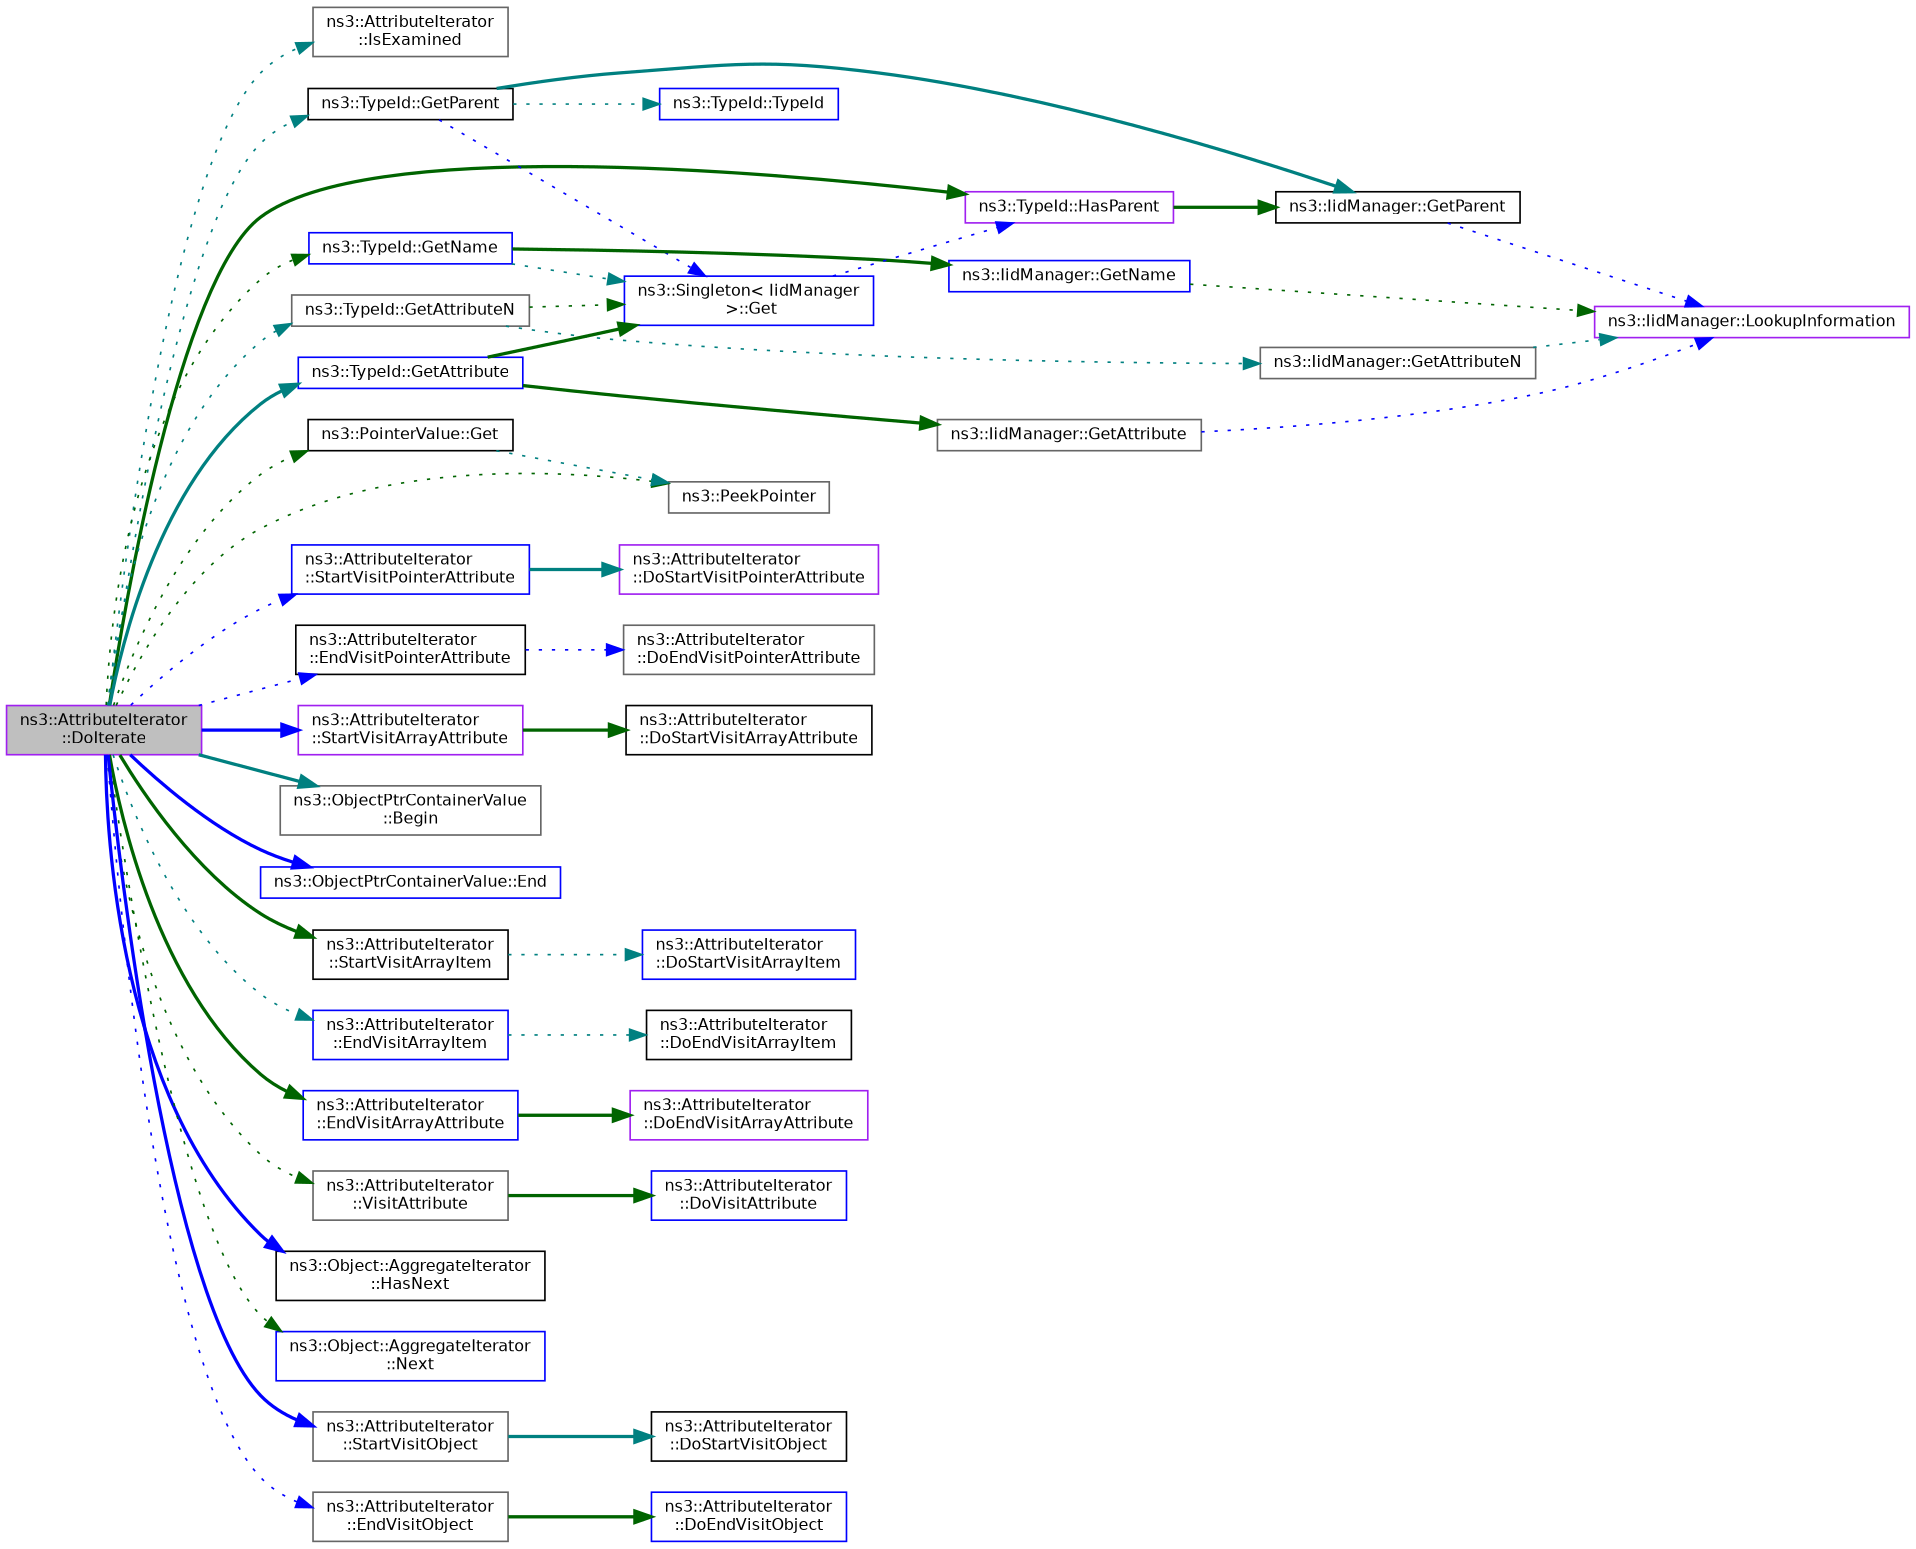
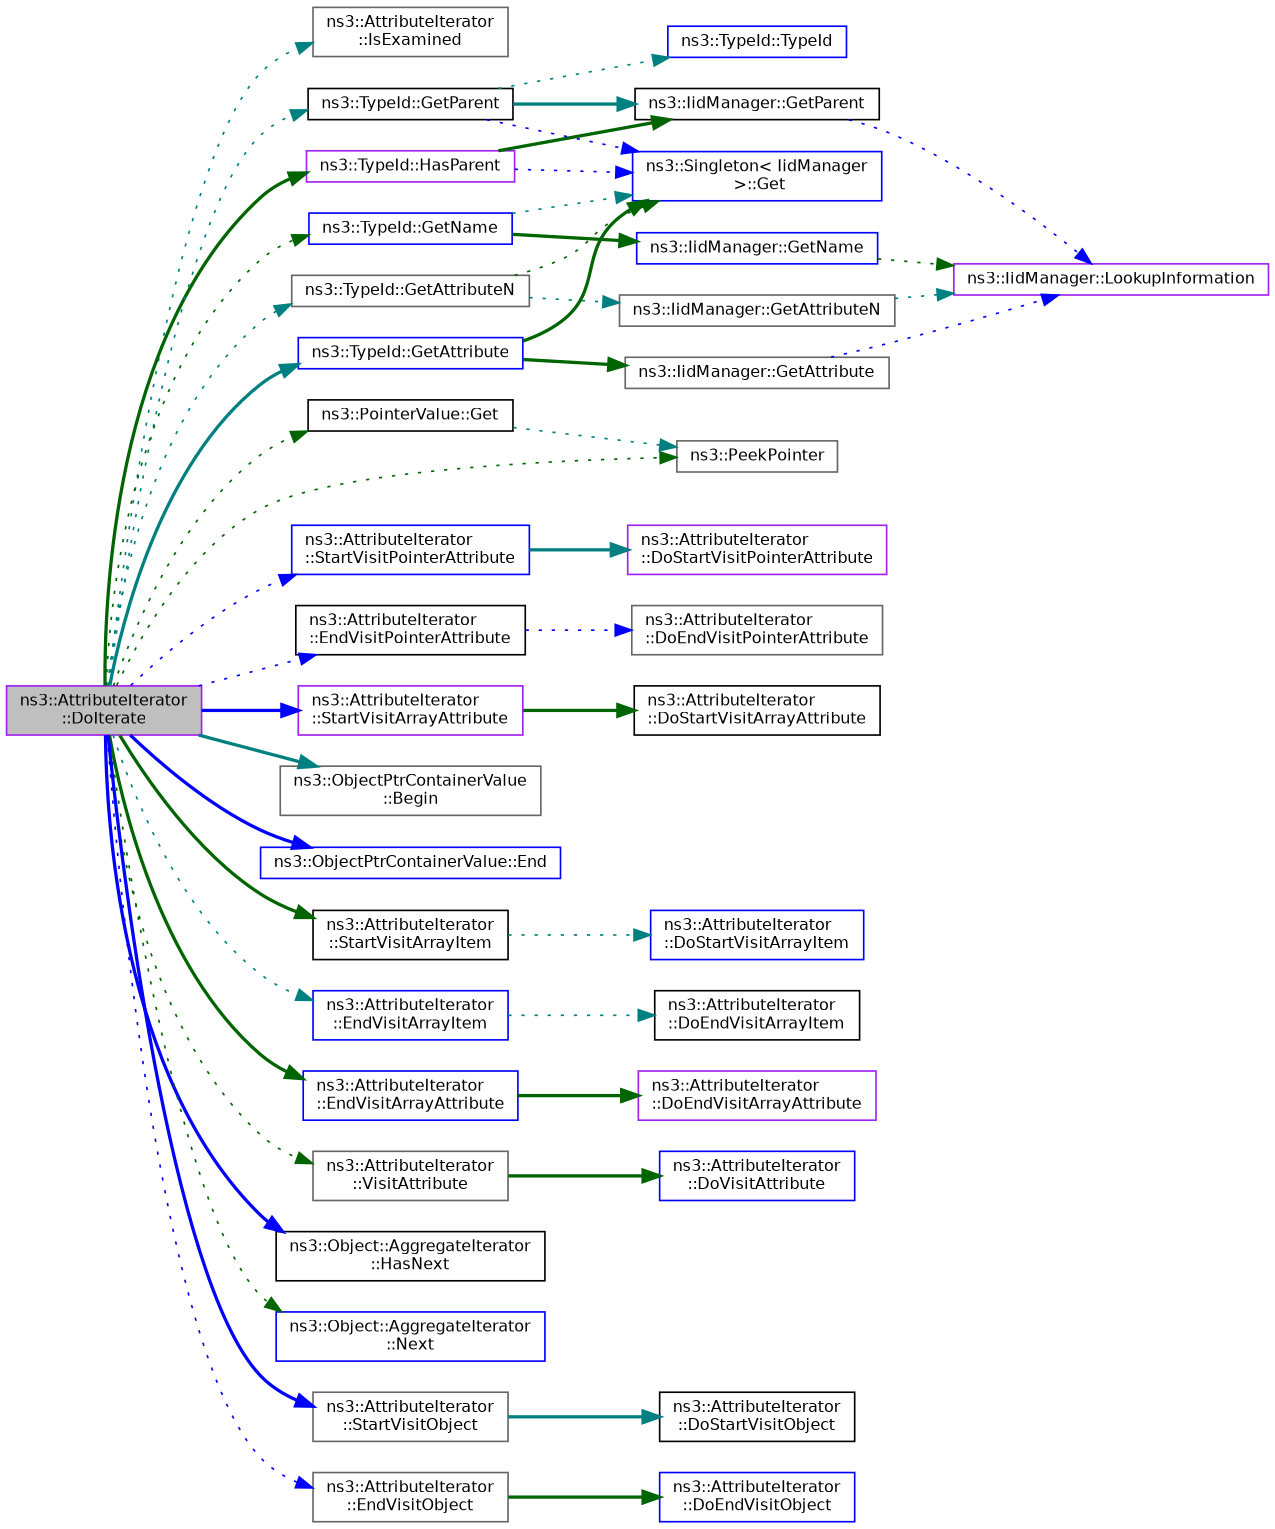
(915, 252) -> (565, 171)
